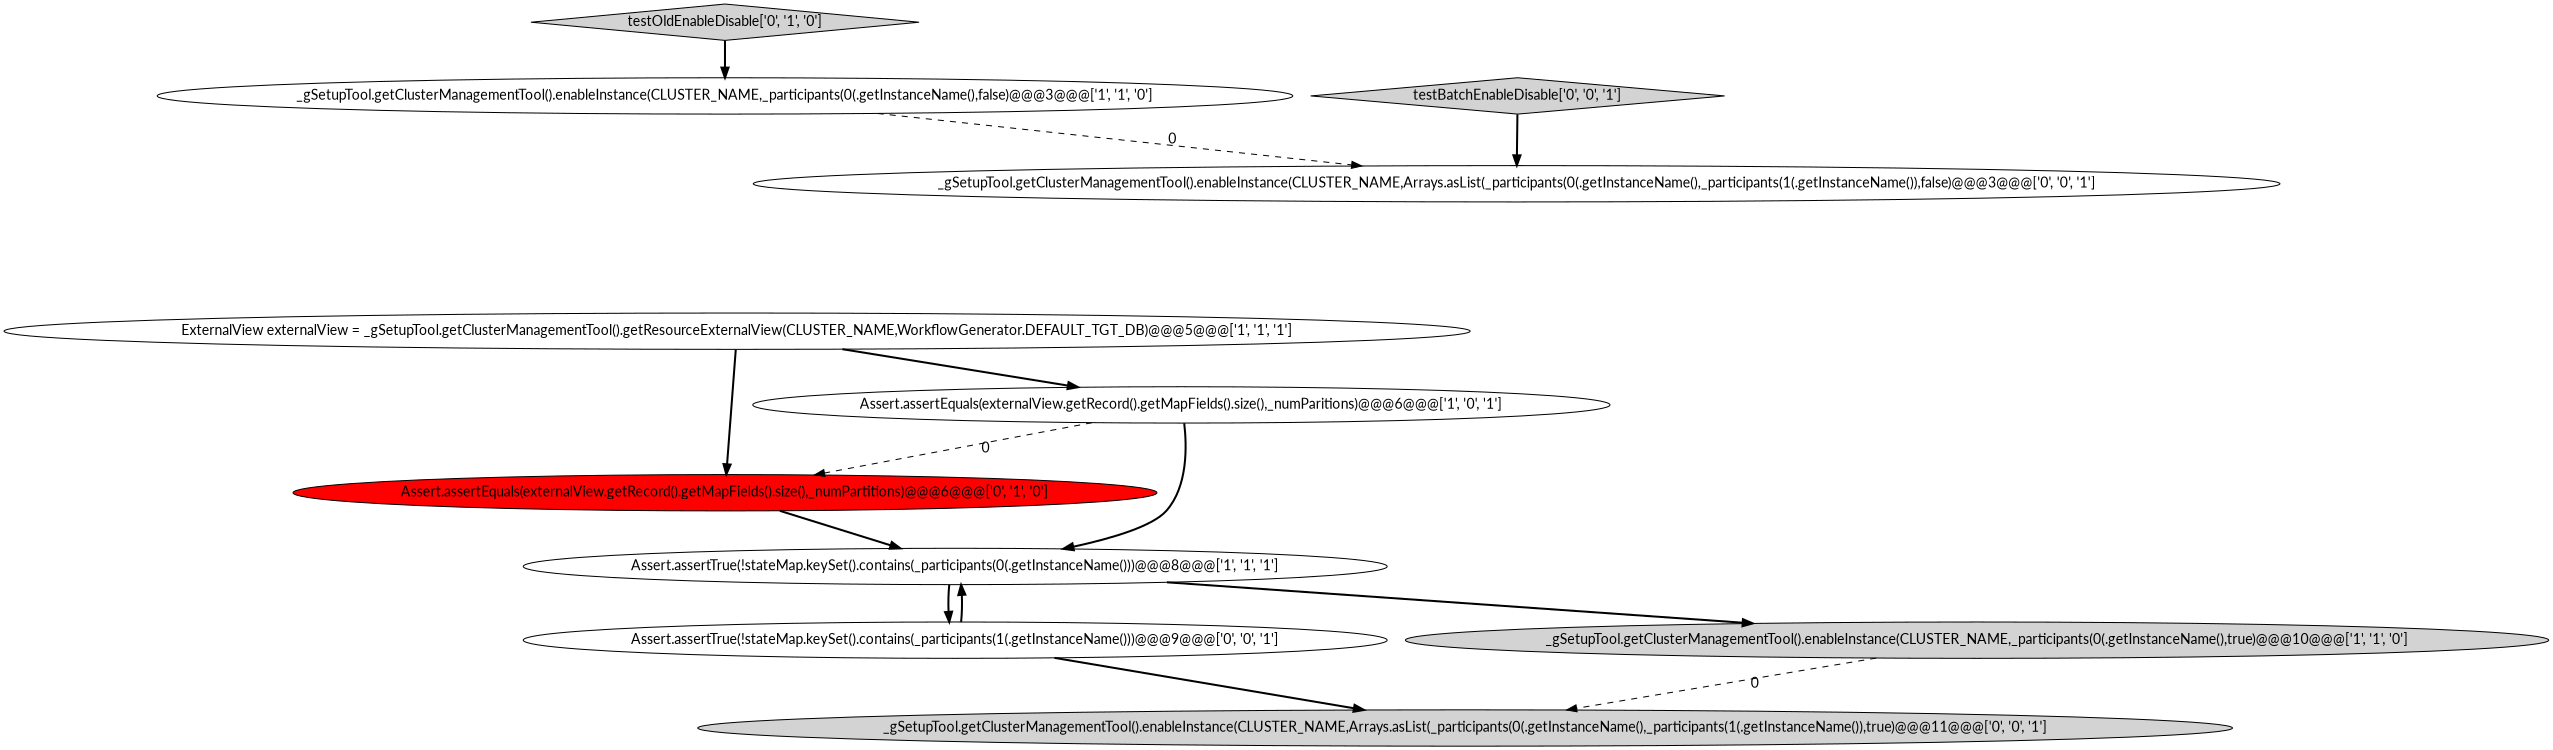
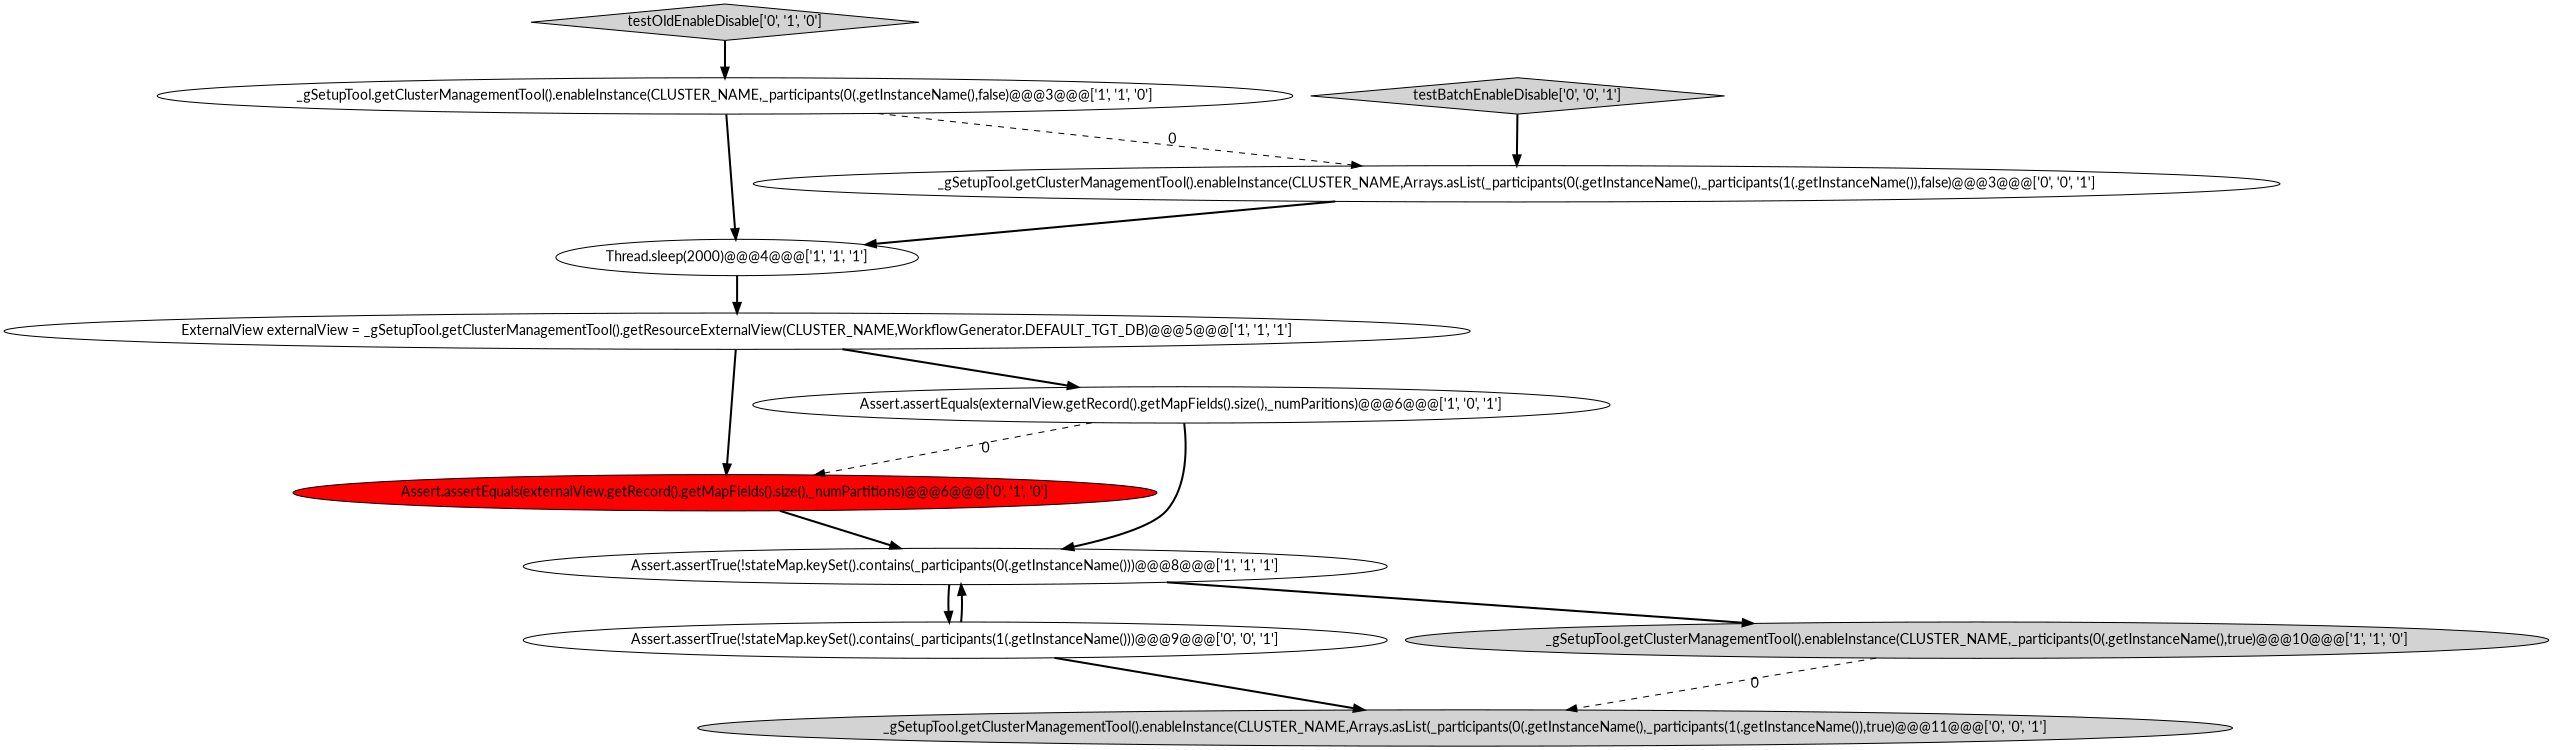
none -> (737, 257)
